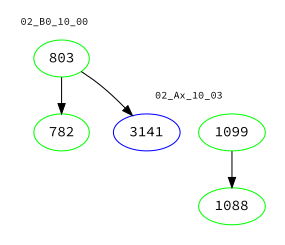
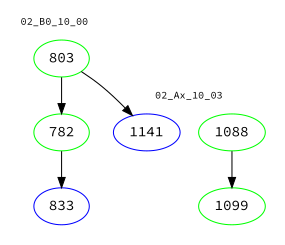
(147, 132) -> (147, 132)
(232, 164) -> (232, 164)
none -> (62, 206)
